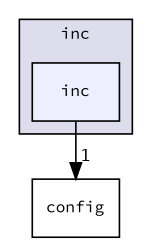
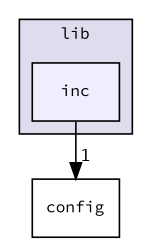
(76, 35) -> (76, 35)
